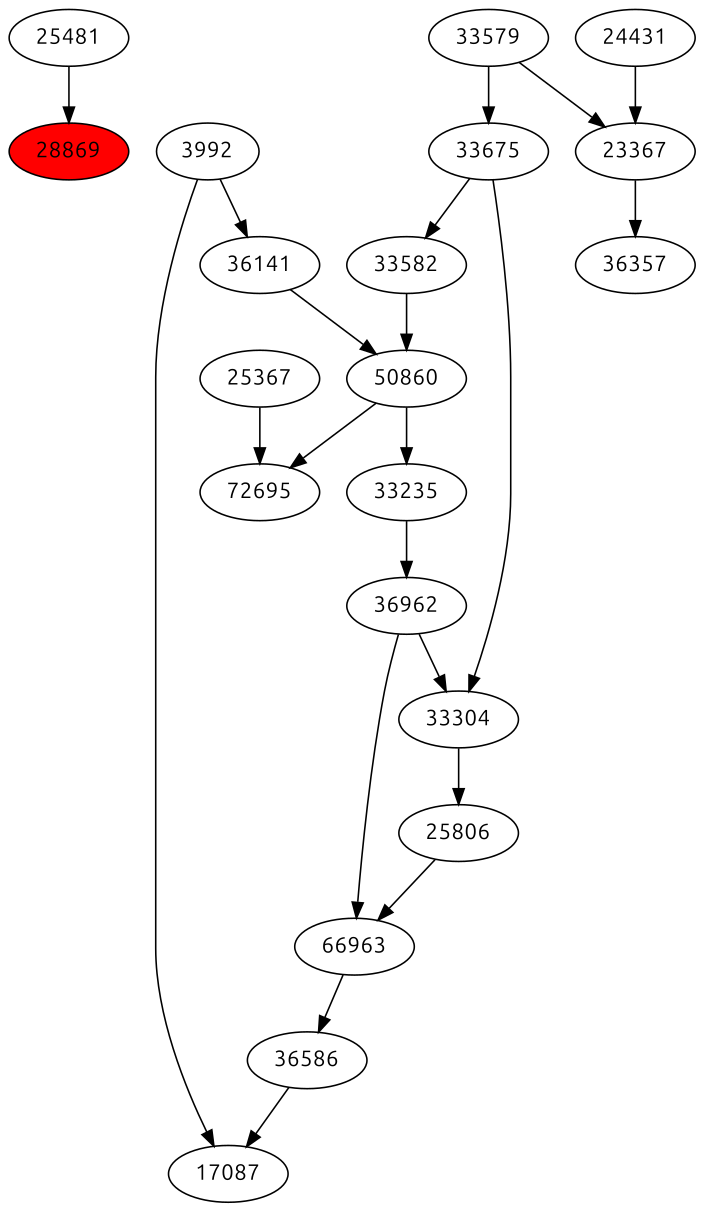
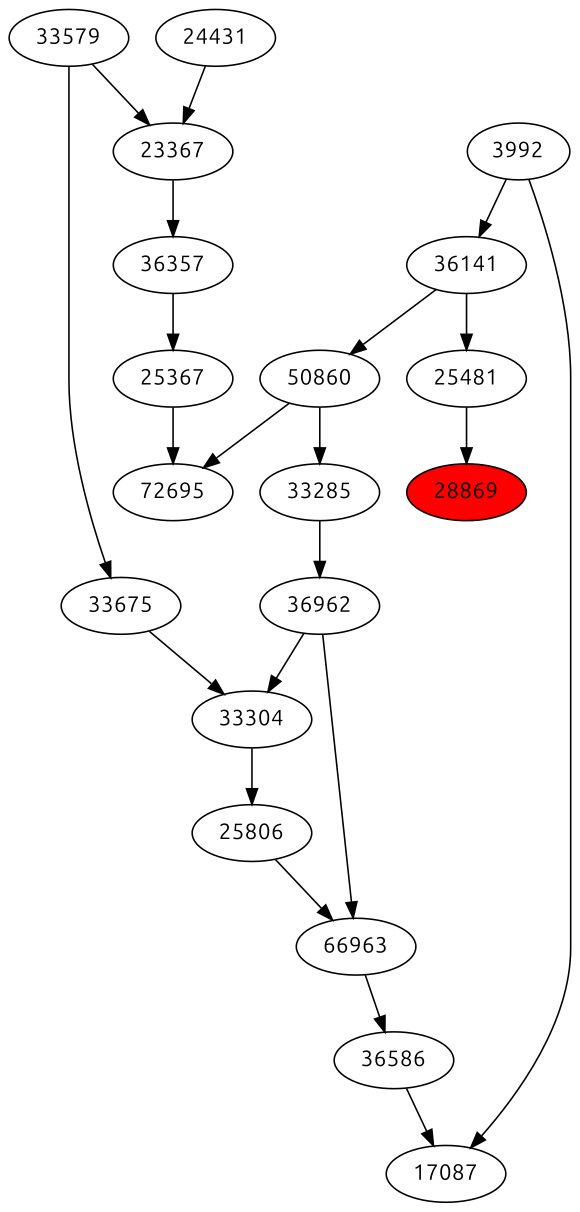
(407, 265) -> none
none -> (173, 314)
none -> (467, 314)
(407, 492) -> (320, 492)
